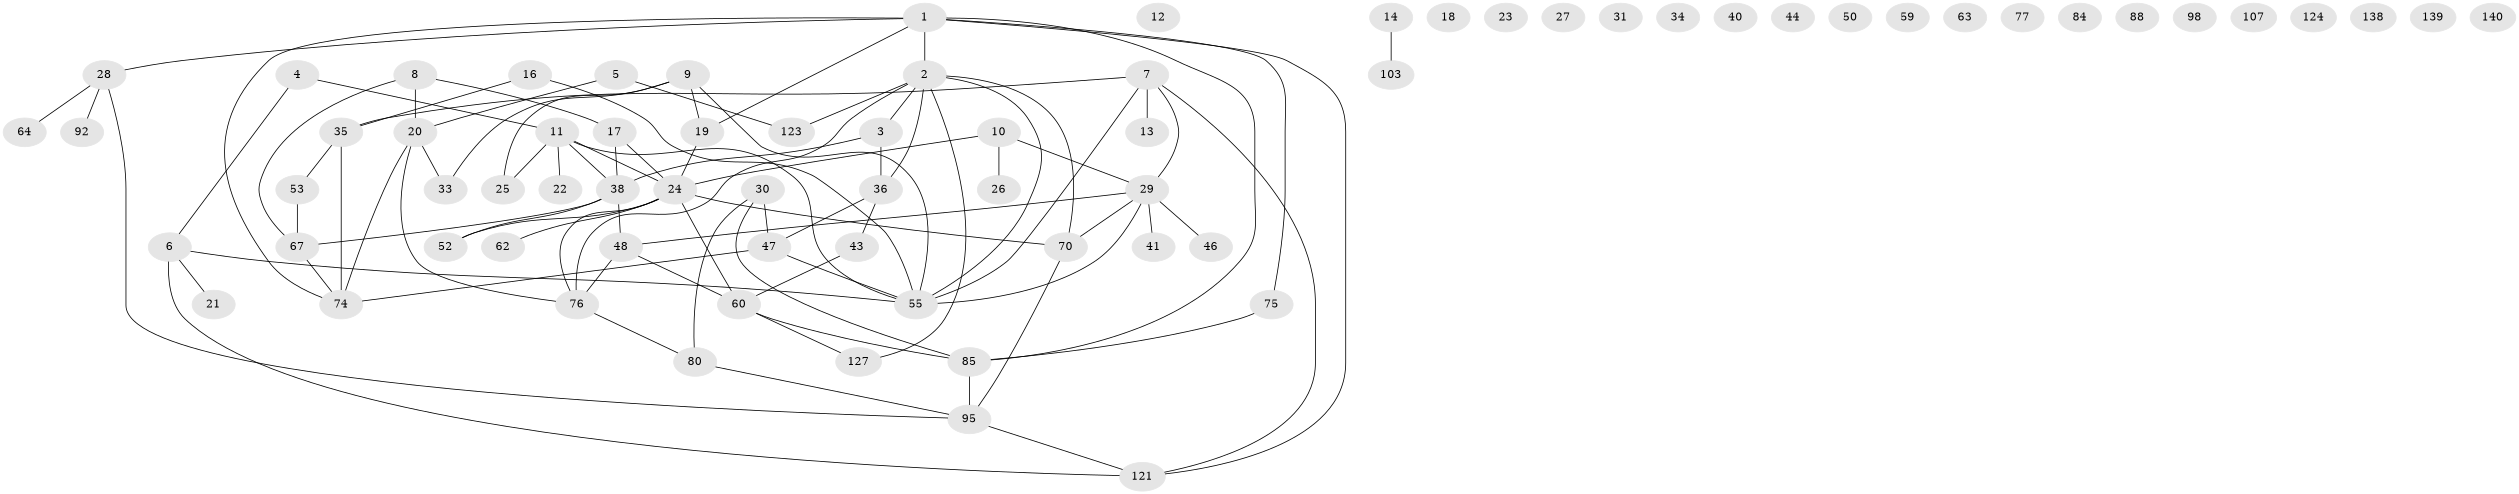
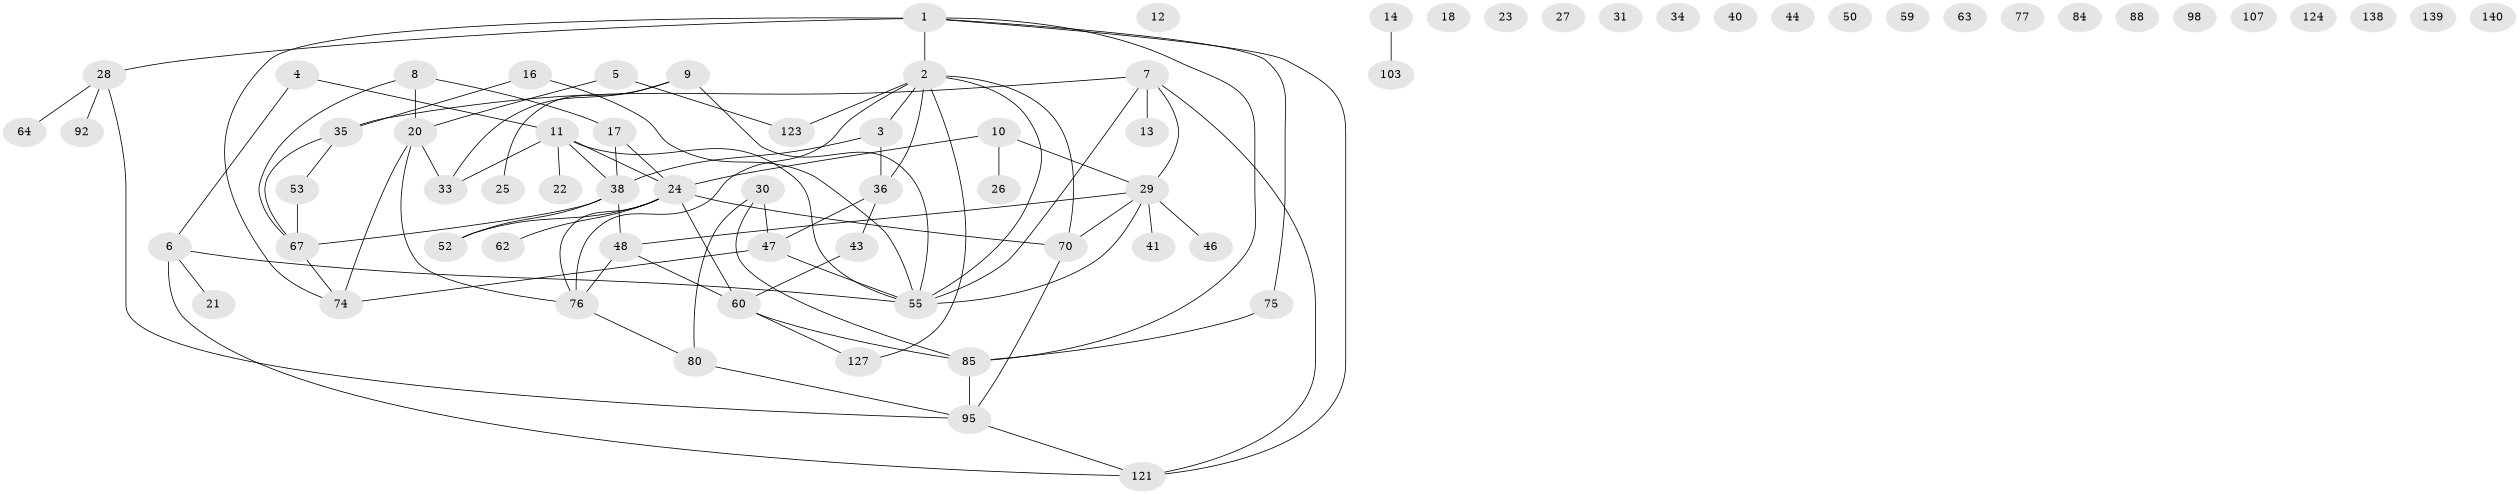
(702, 132) -> none
(530, 161) -> (502, 161)
(341, 218) -> (269, 175)
